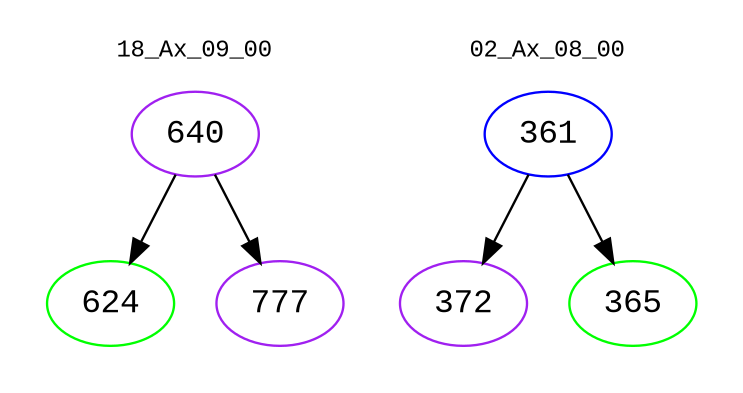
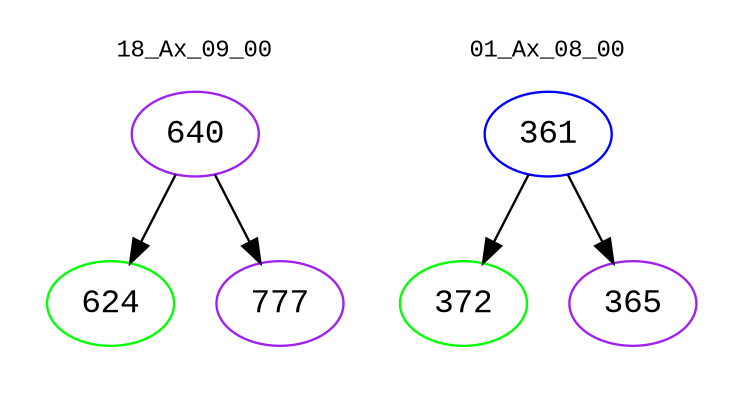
(548, 51) -> (548, 51)
(463, 304) -> (463, 304)
(633, 304) -> (633, 304)
